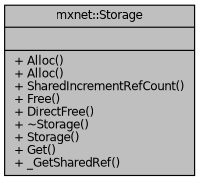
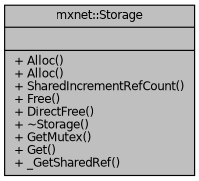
(47, 138) -> (53, 138)
